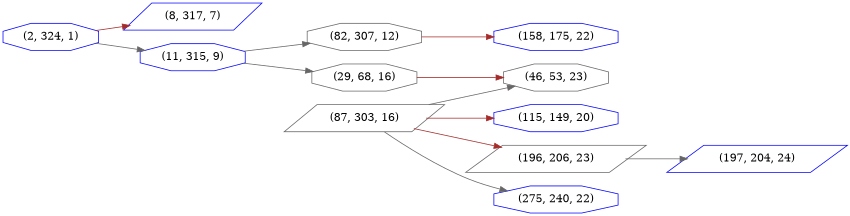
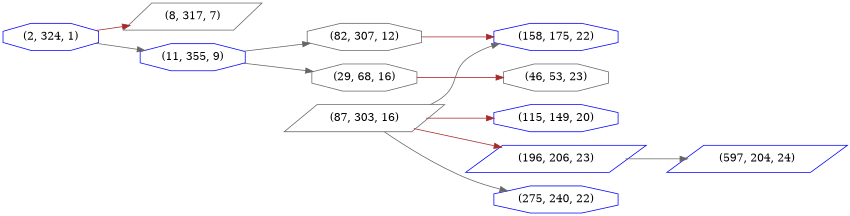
(193, 17) -> (193, 17)
(193, 57) -> (193, 57)
(468, 96) -> (457, 72)
(556, 159) -> (556, 159)
(757, 159) -> (757, 159)
